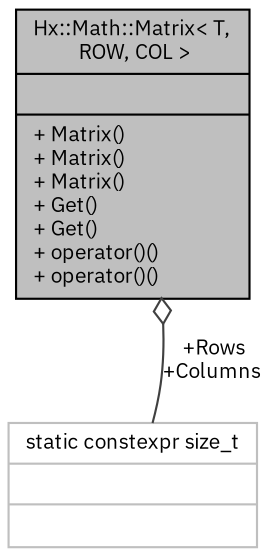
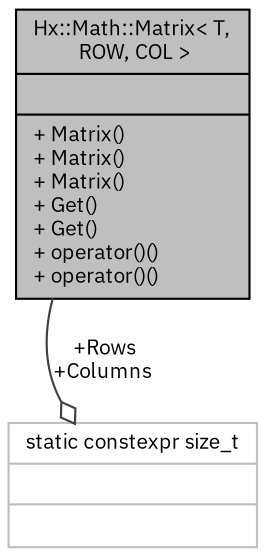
(162, 374) -> (47, 351)
